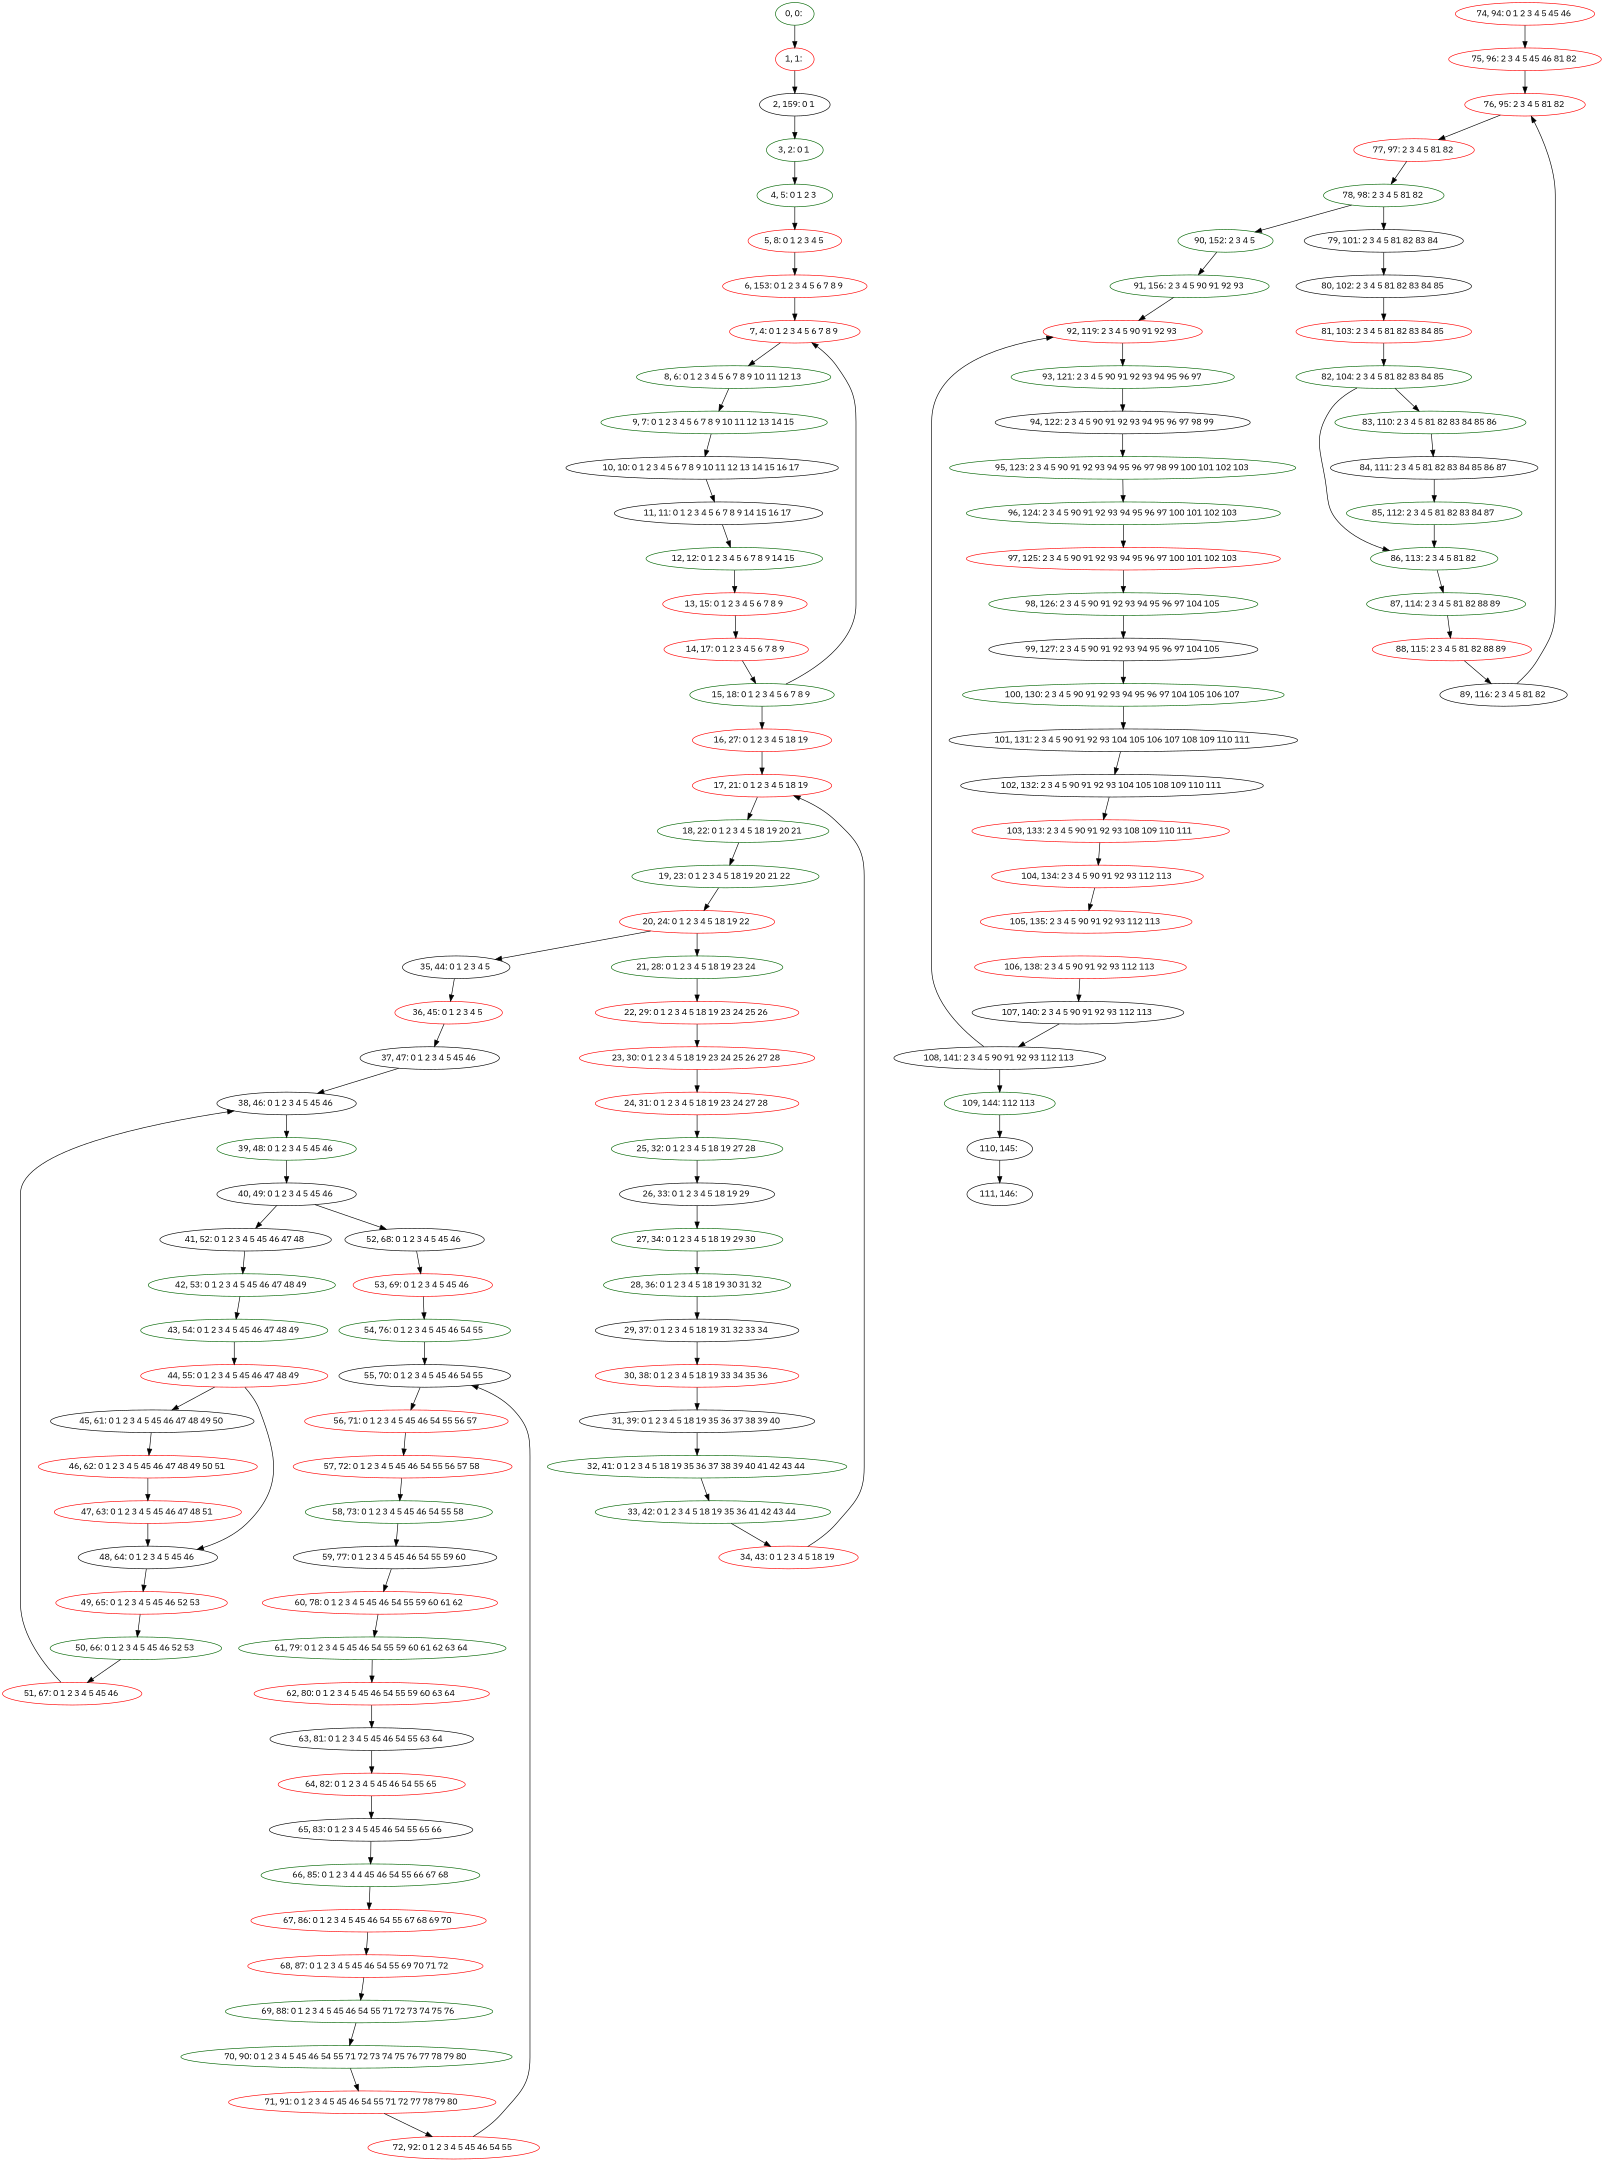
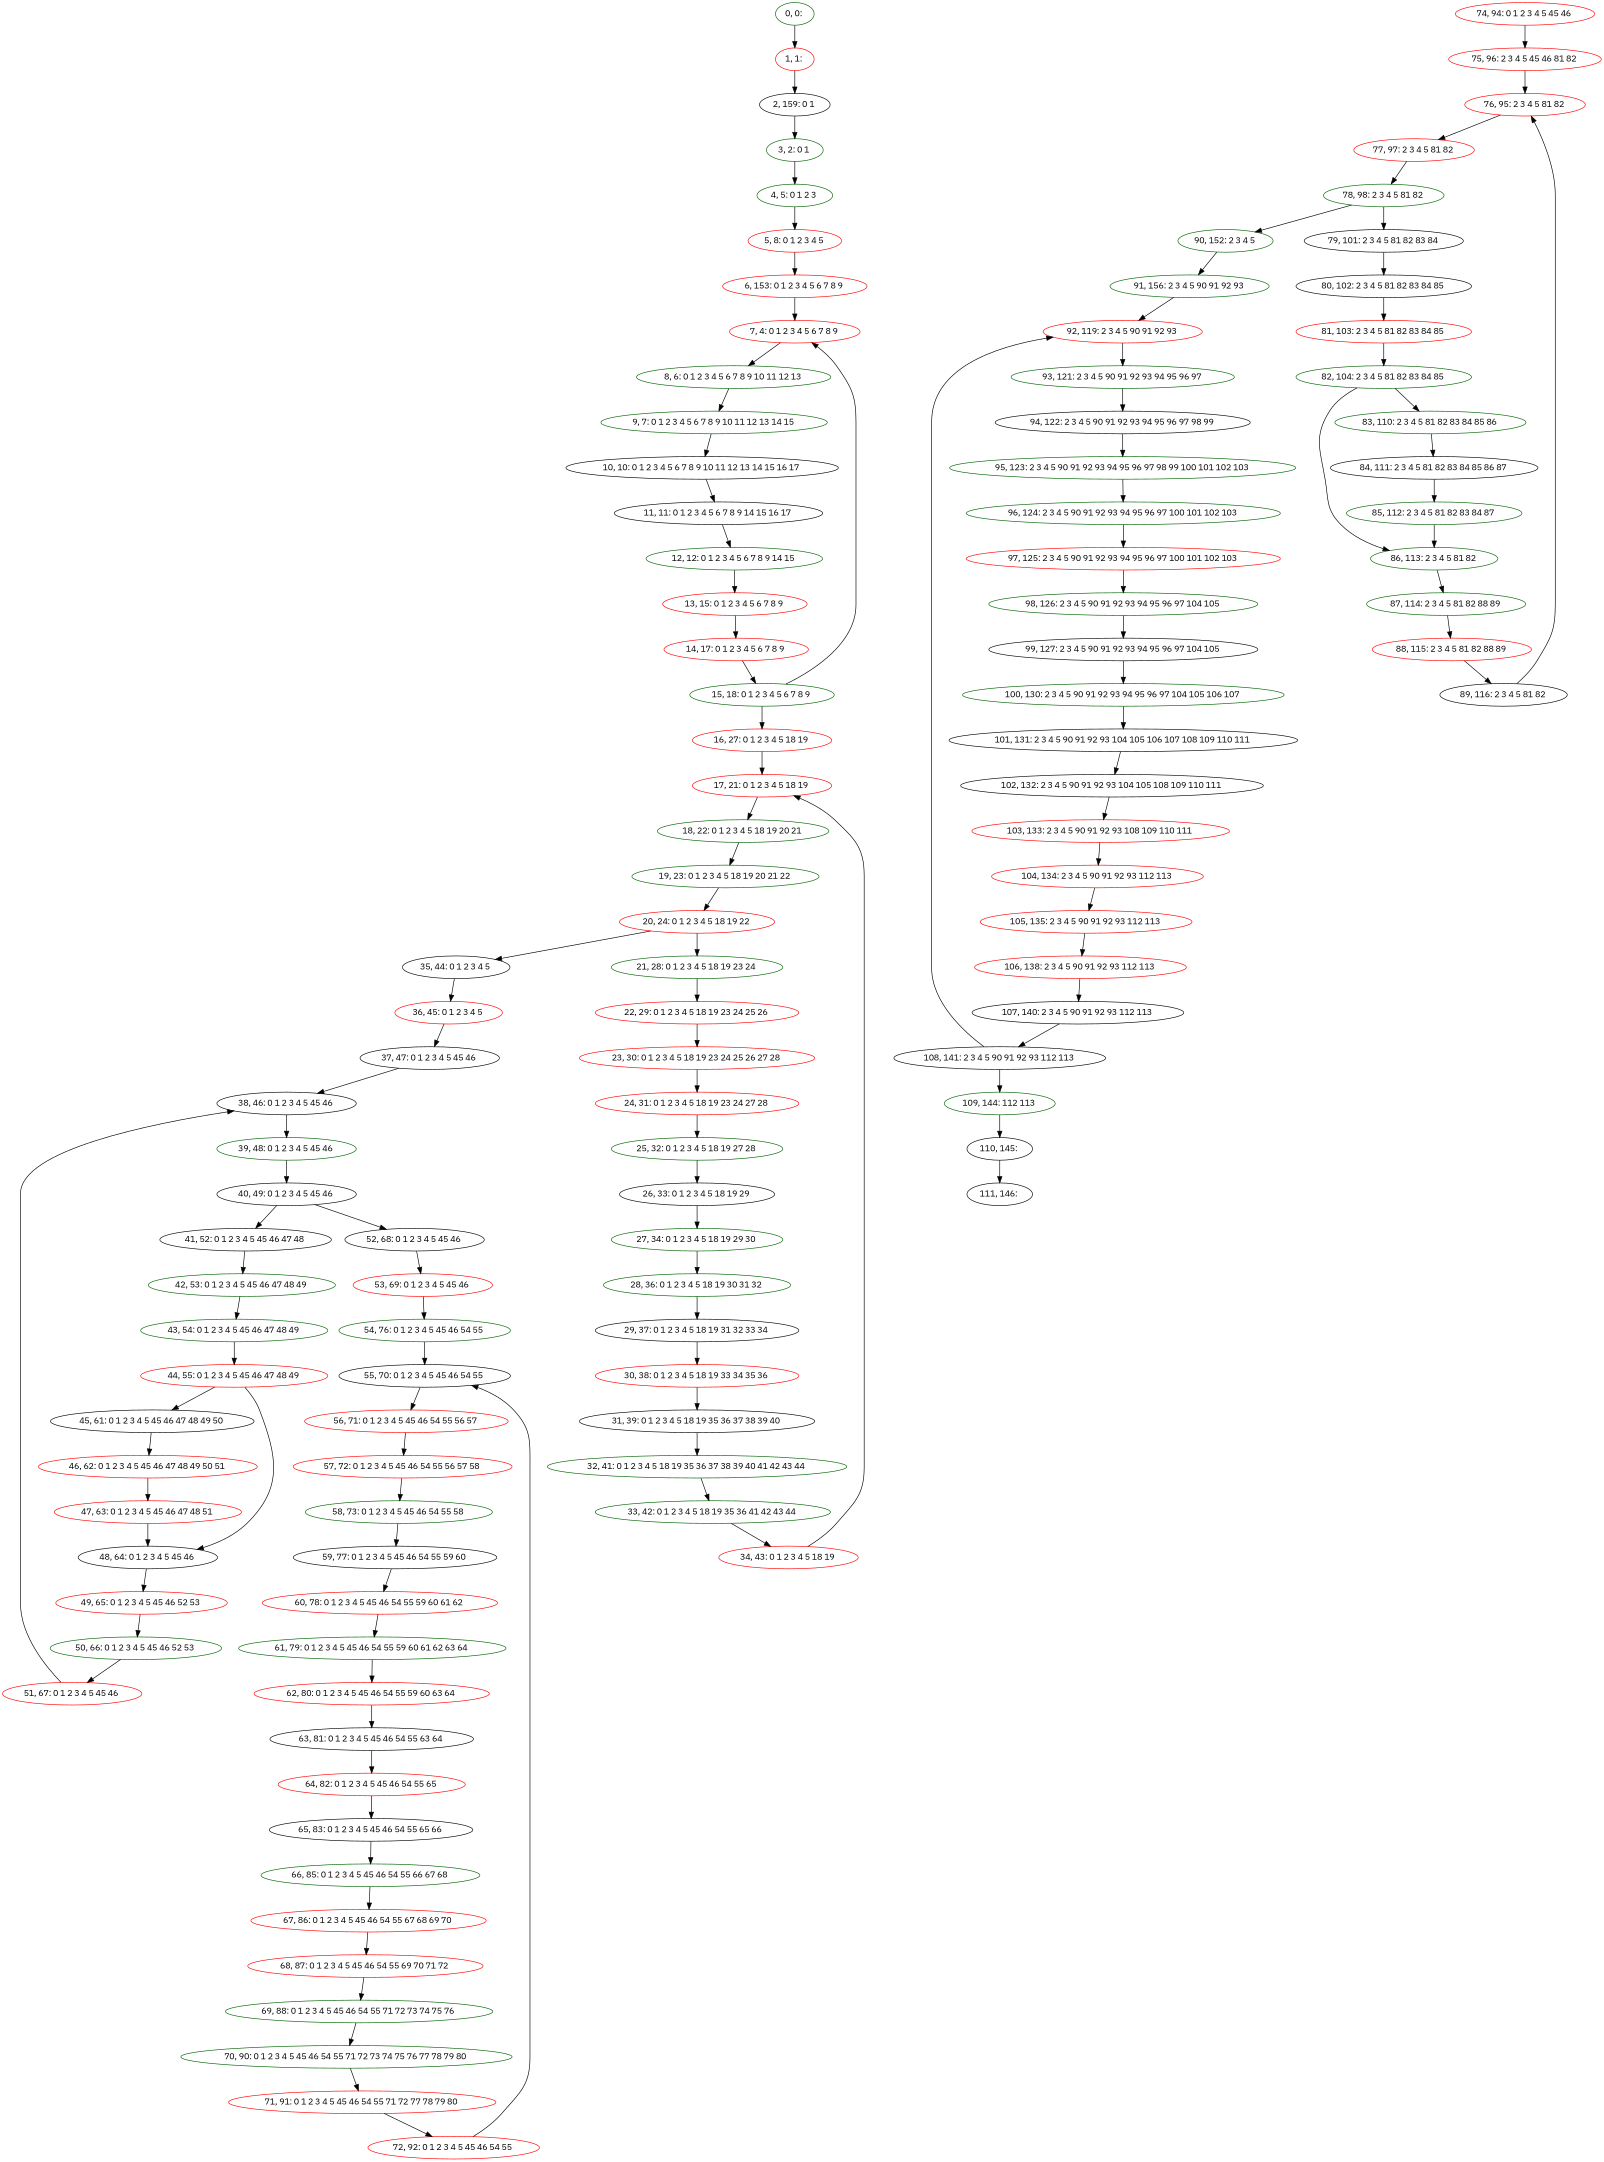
none -> (1084, 941)
(370, 1875) -> (370, 1875)
